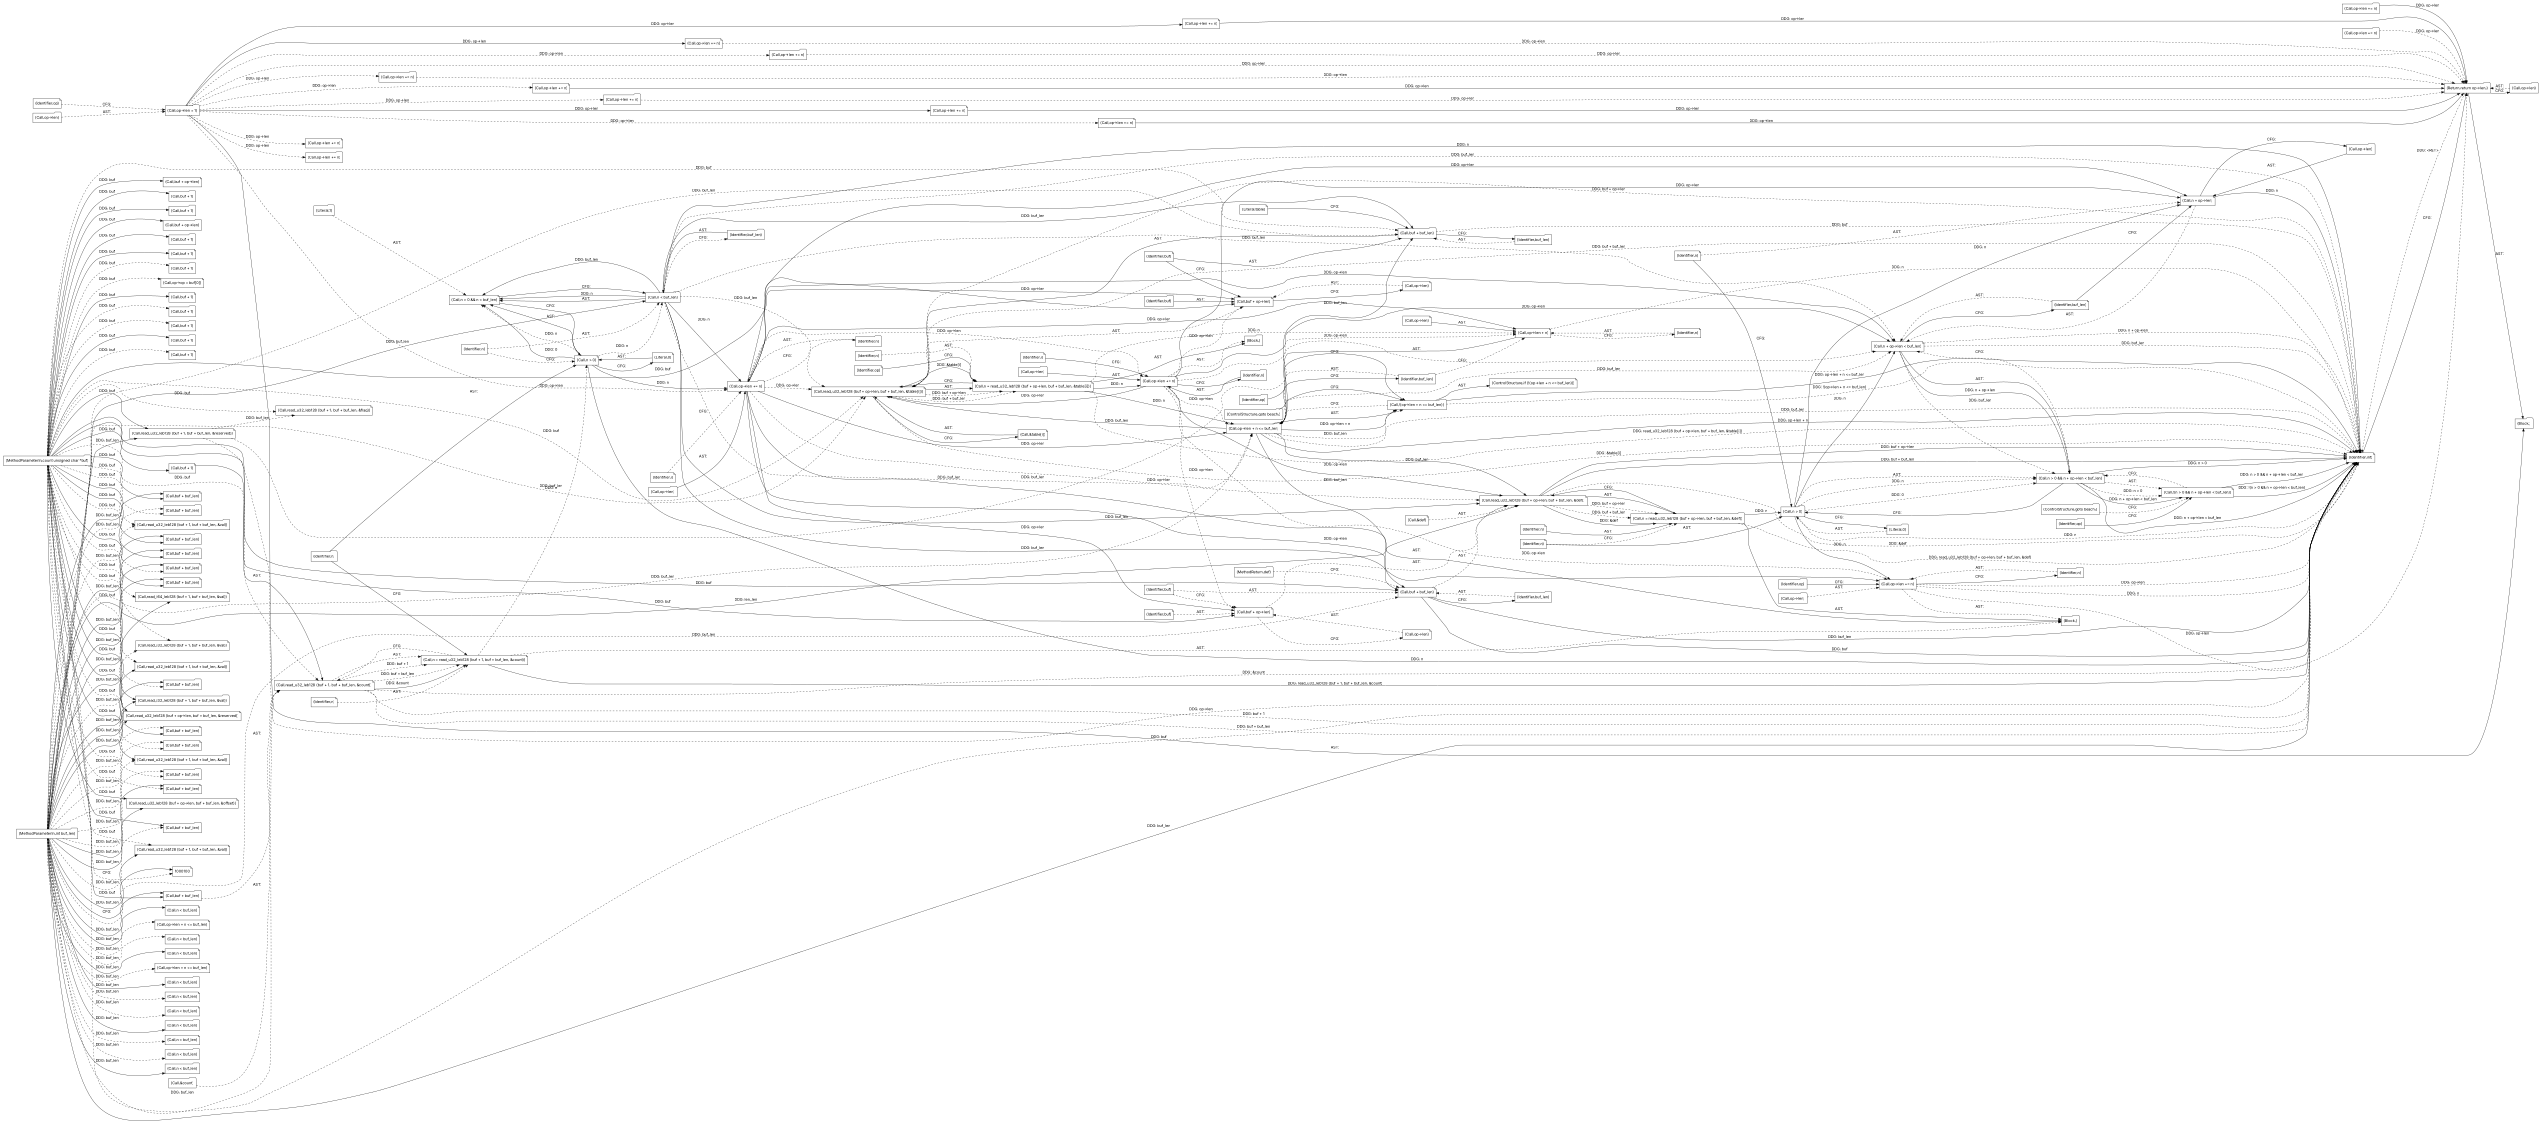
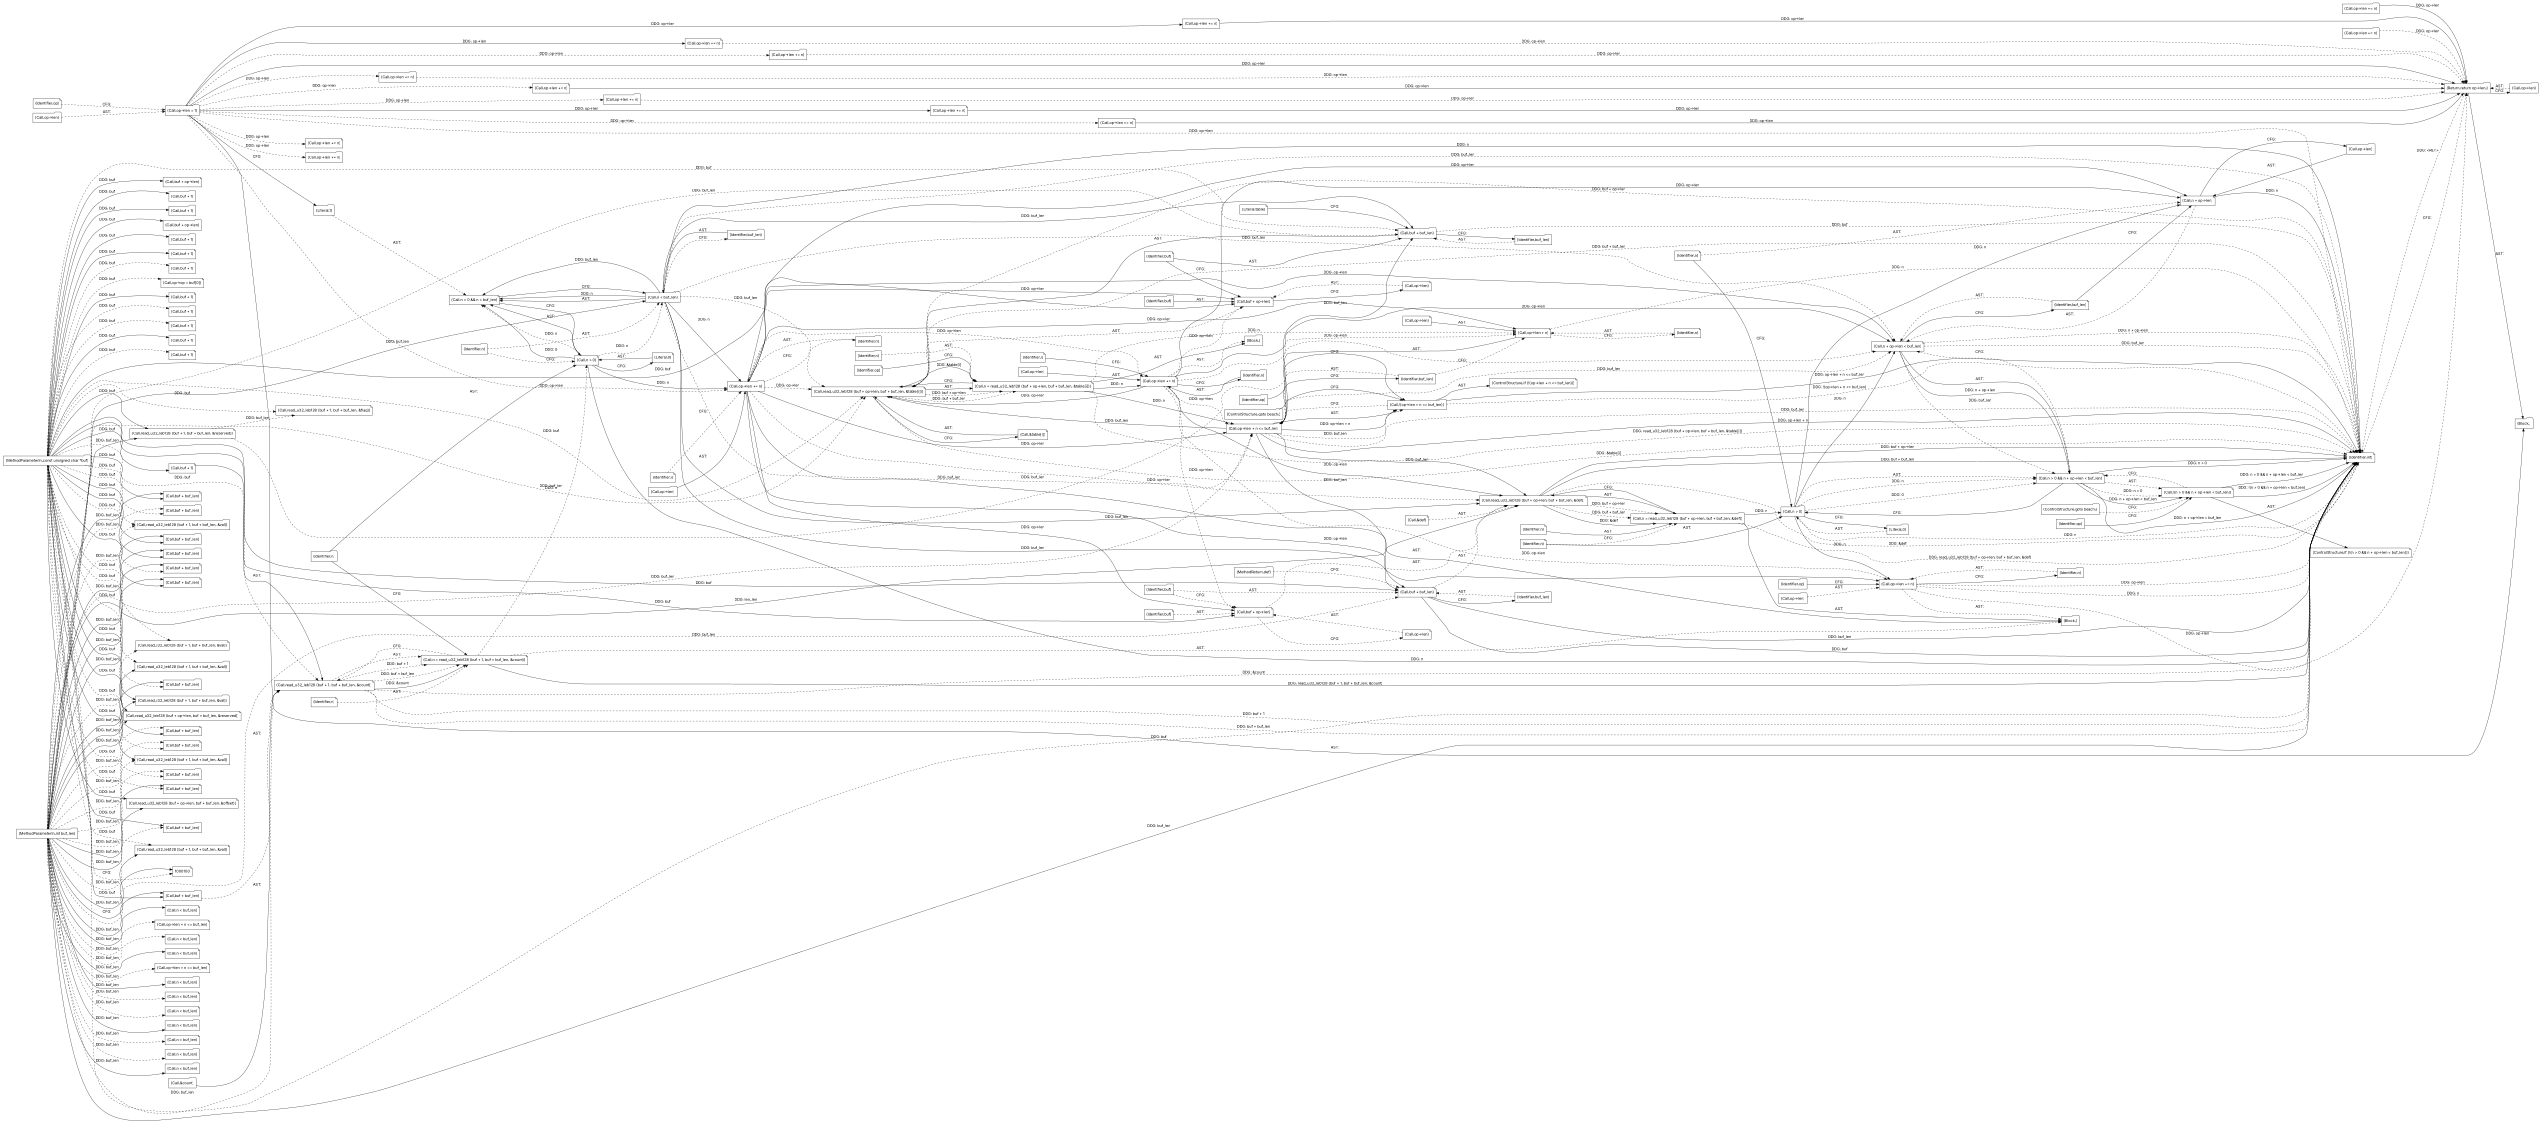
(1317, 66) -> (1317, 66)
none -> (250, 162)
(2423, 277) -> (2423, 277)
(47, 461) -> (47, 461)
none -> (2361, 553)
(182, 597) -> none
(1252, 709) -> (1412, 133)
(268, 909) -> (268, 909)
